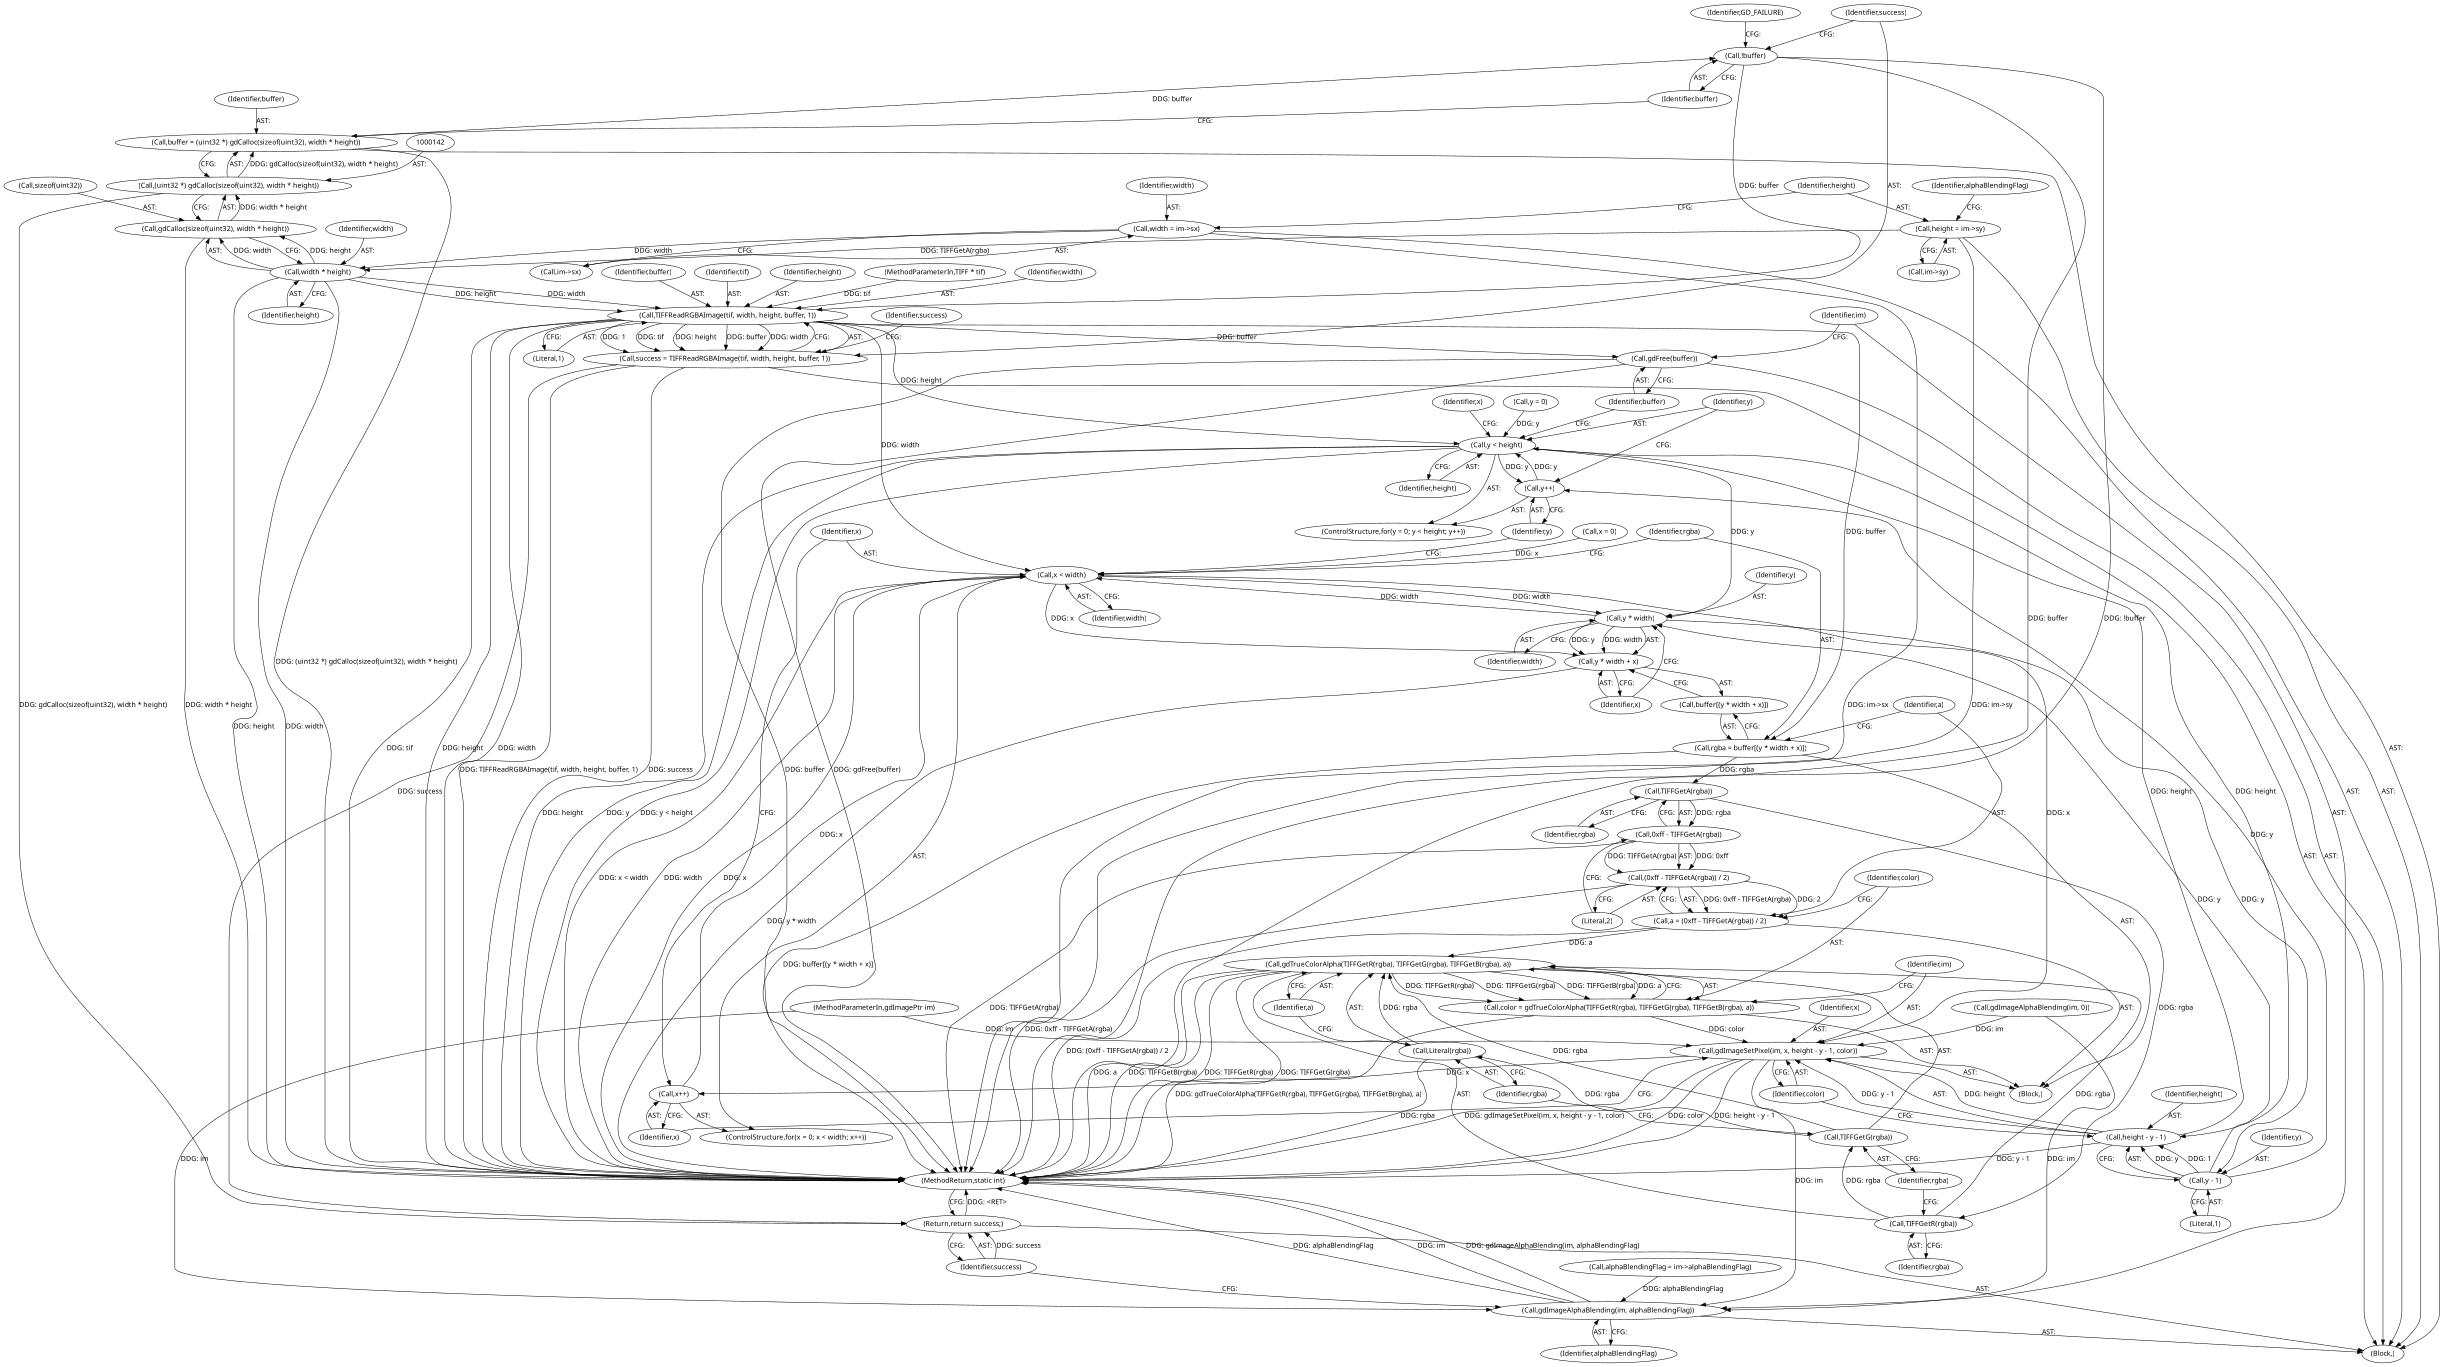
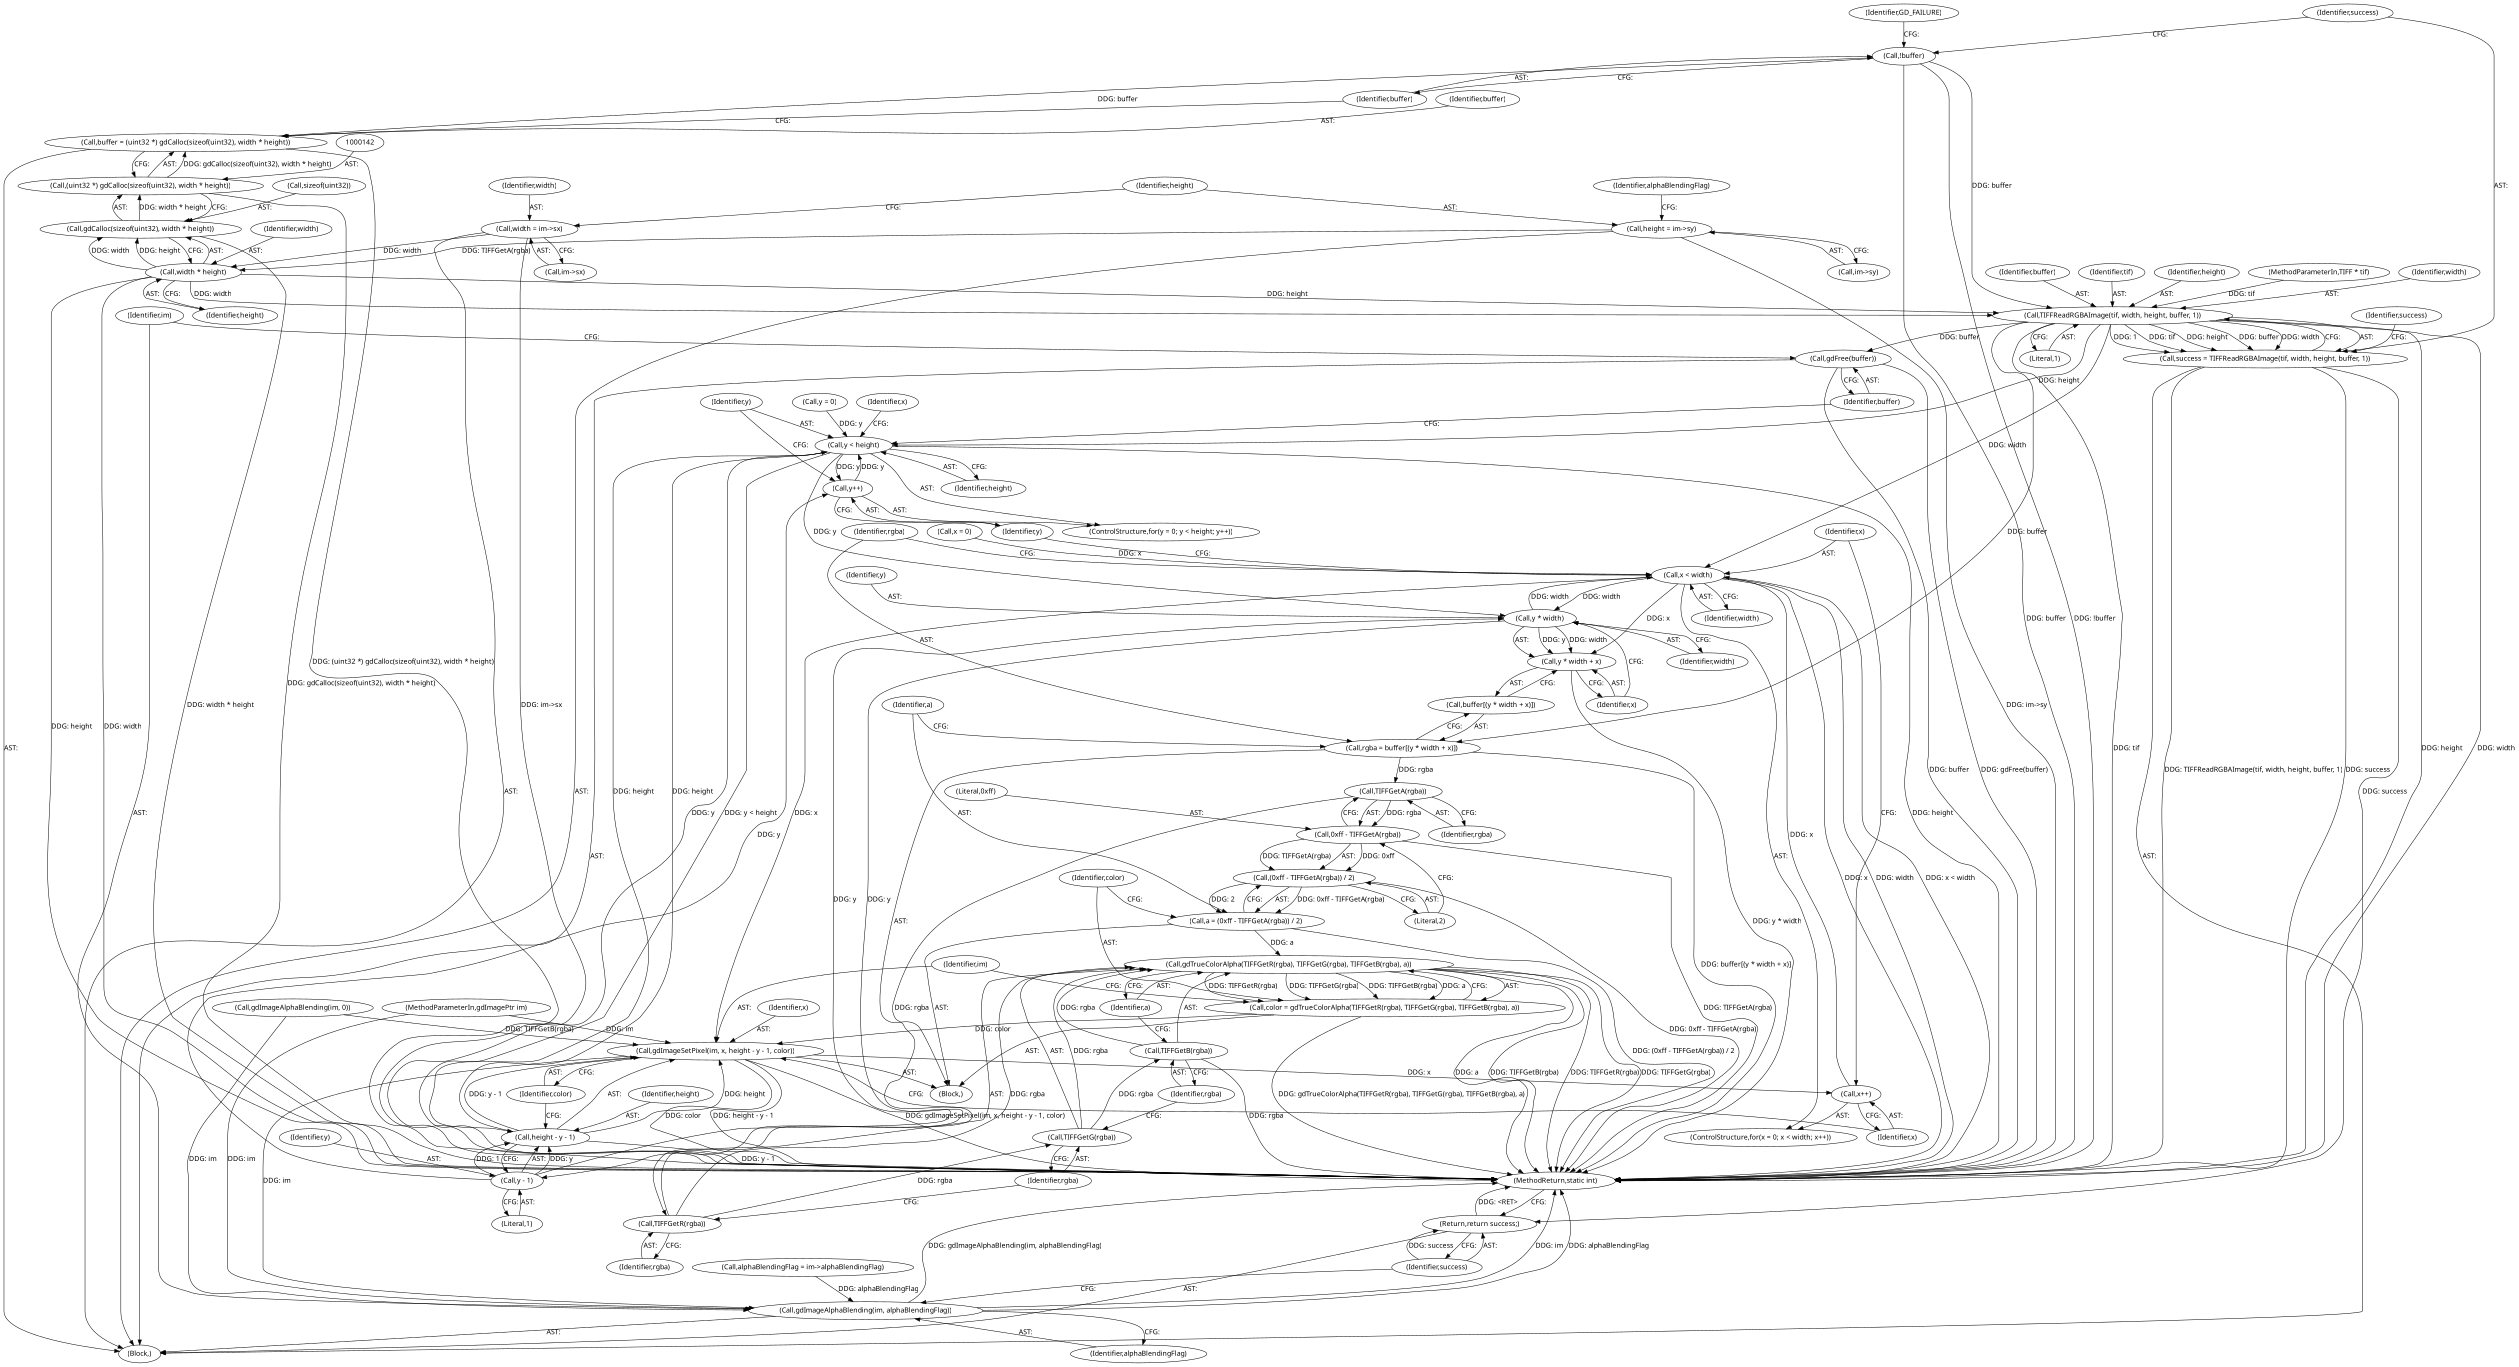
none -> (976, 792)
(74, 995) -> (300, 1089)
(1990, 1029) -> (540, 1029)
(1442, 1051) -> (1179, 1051)
